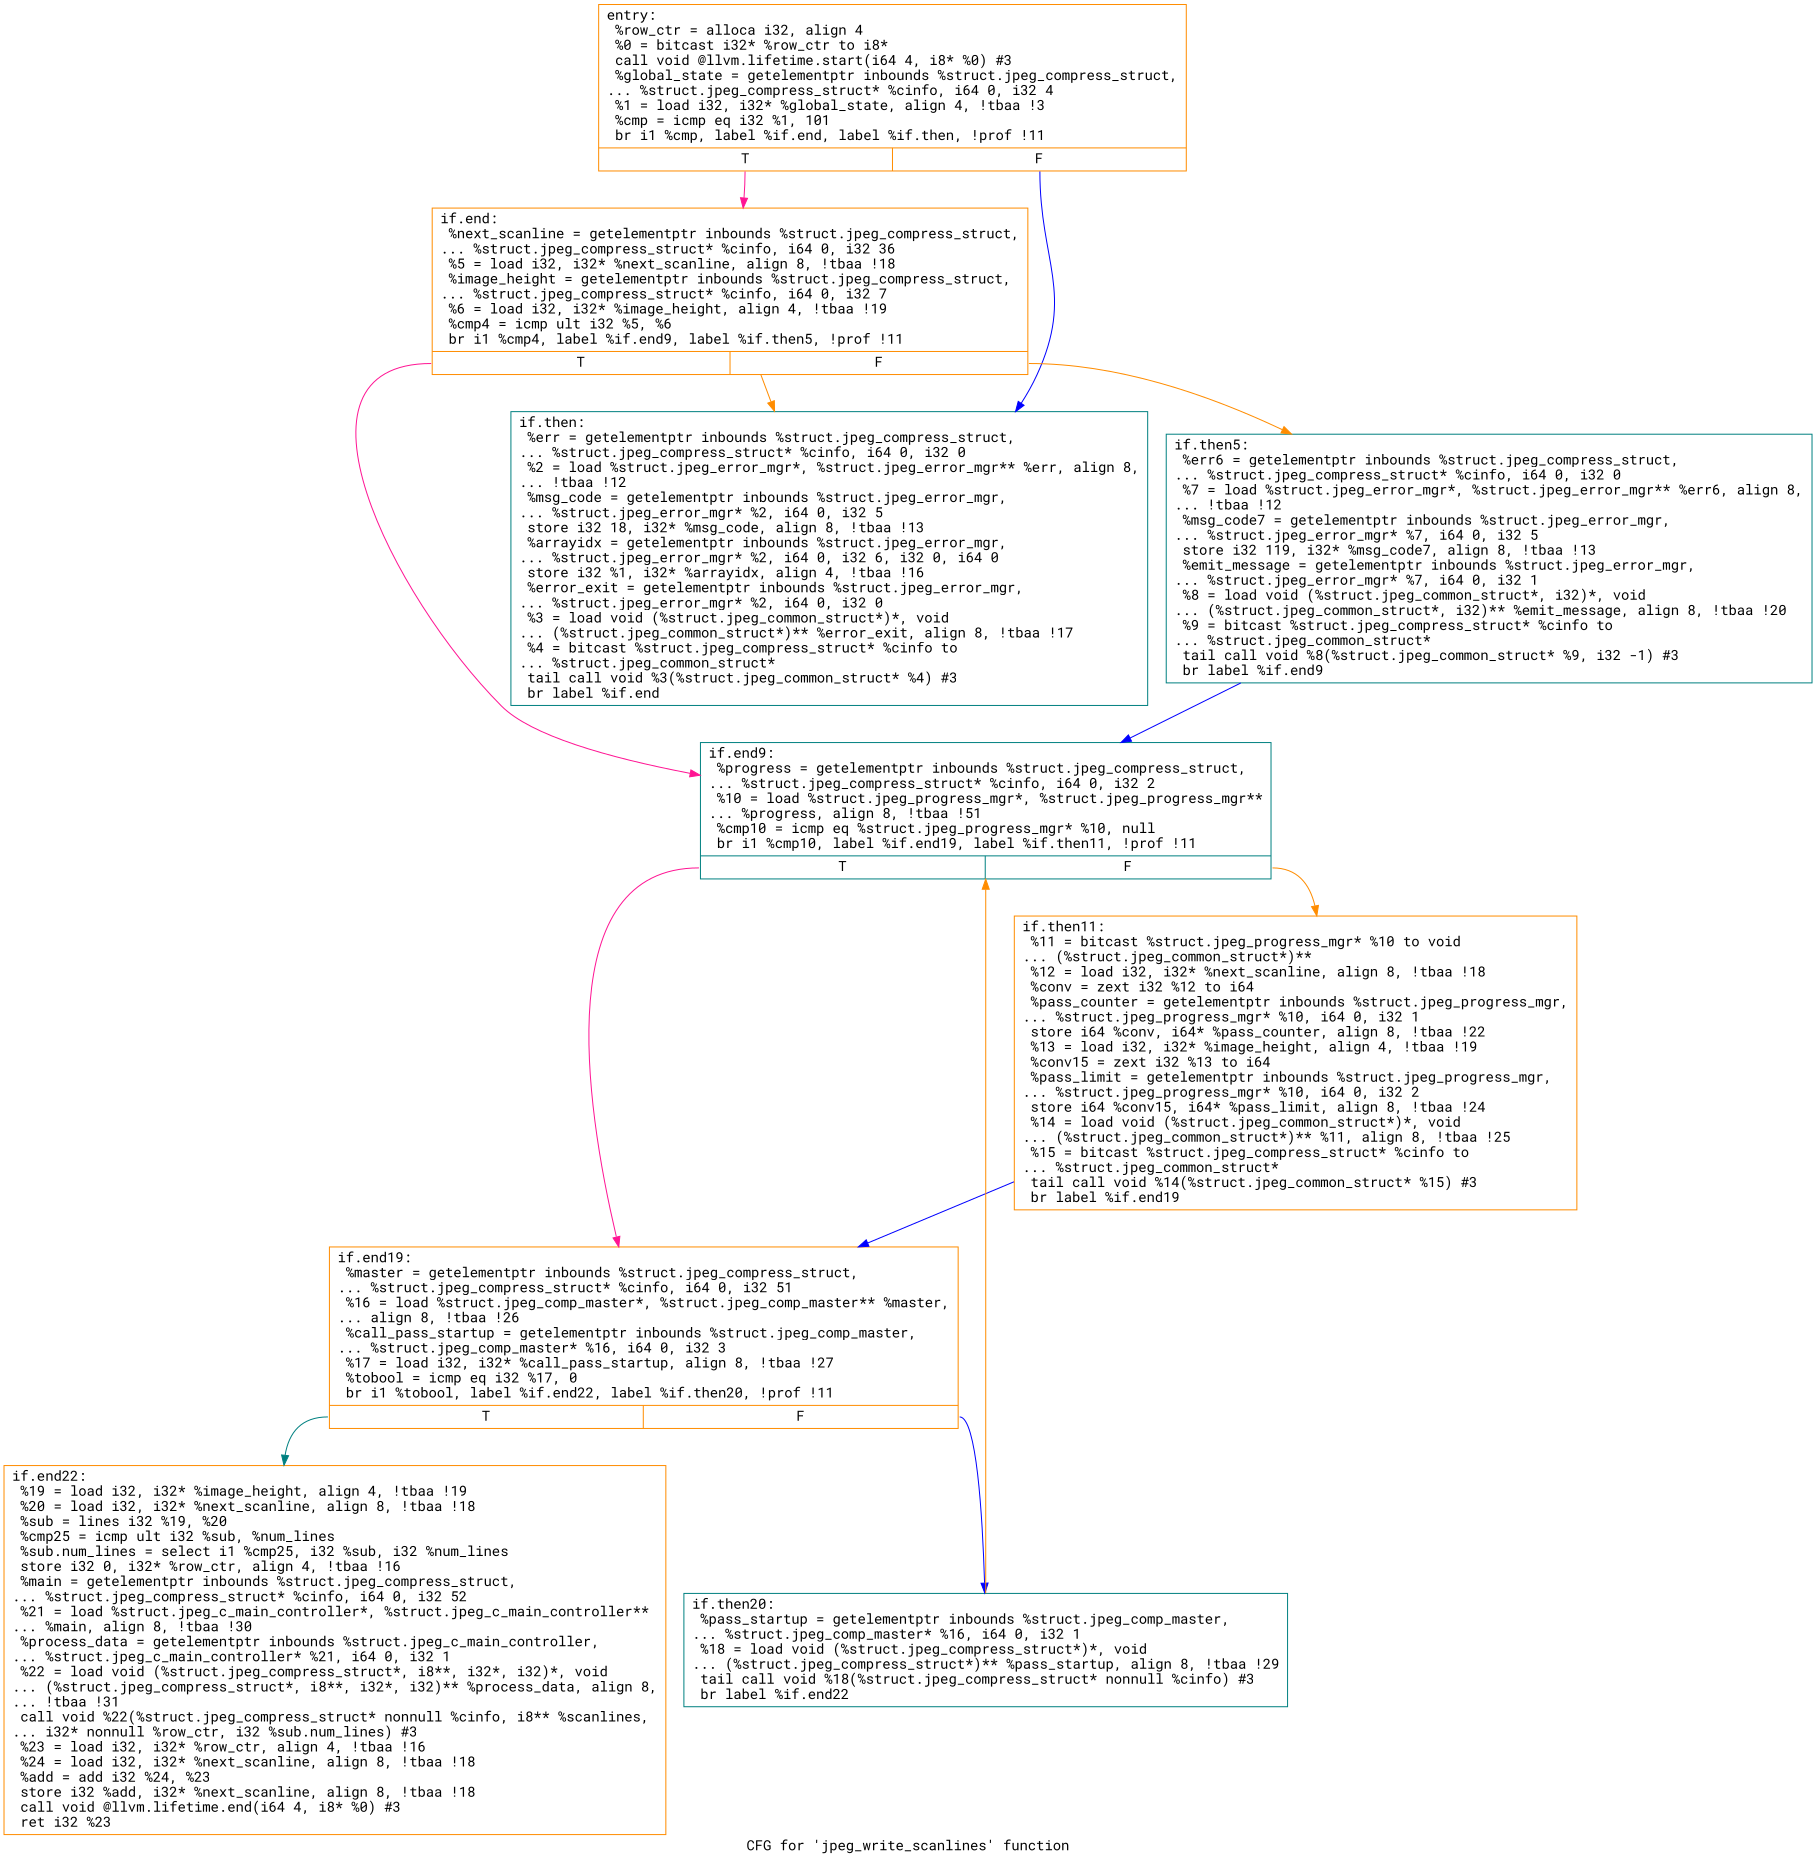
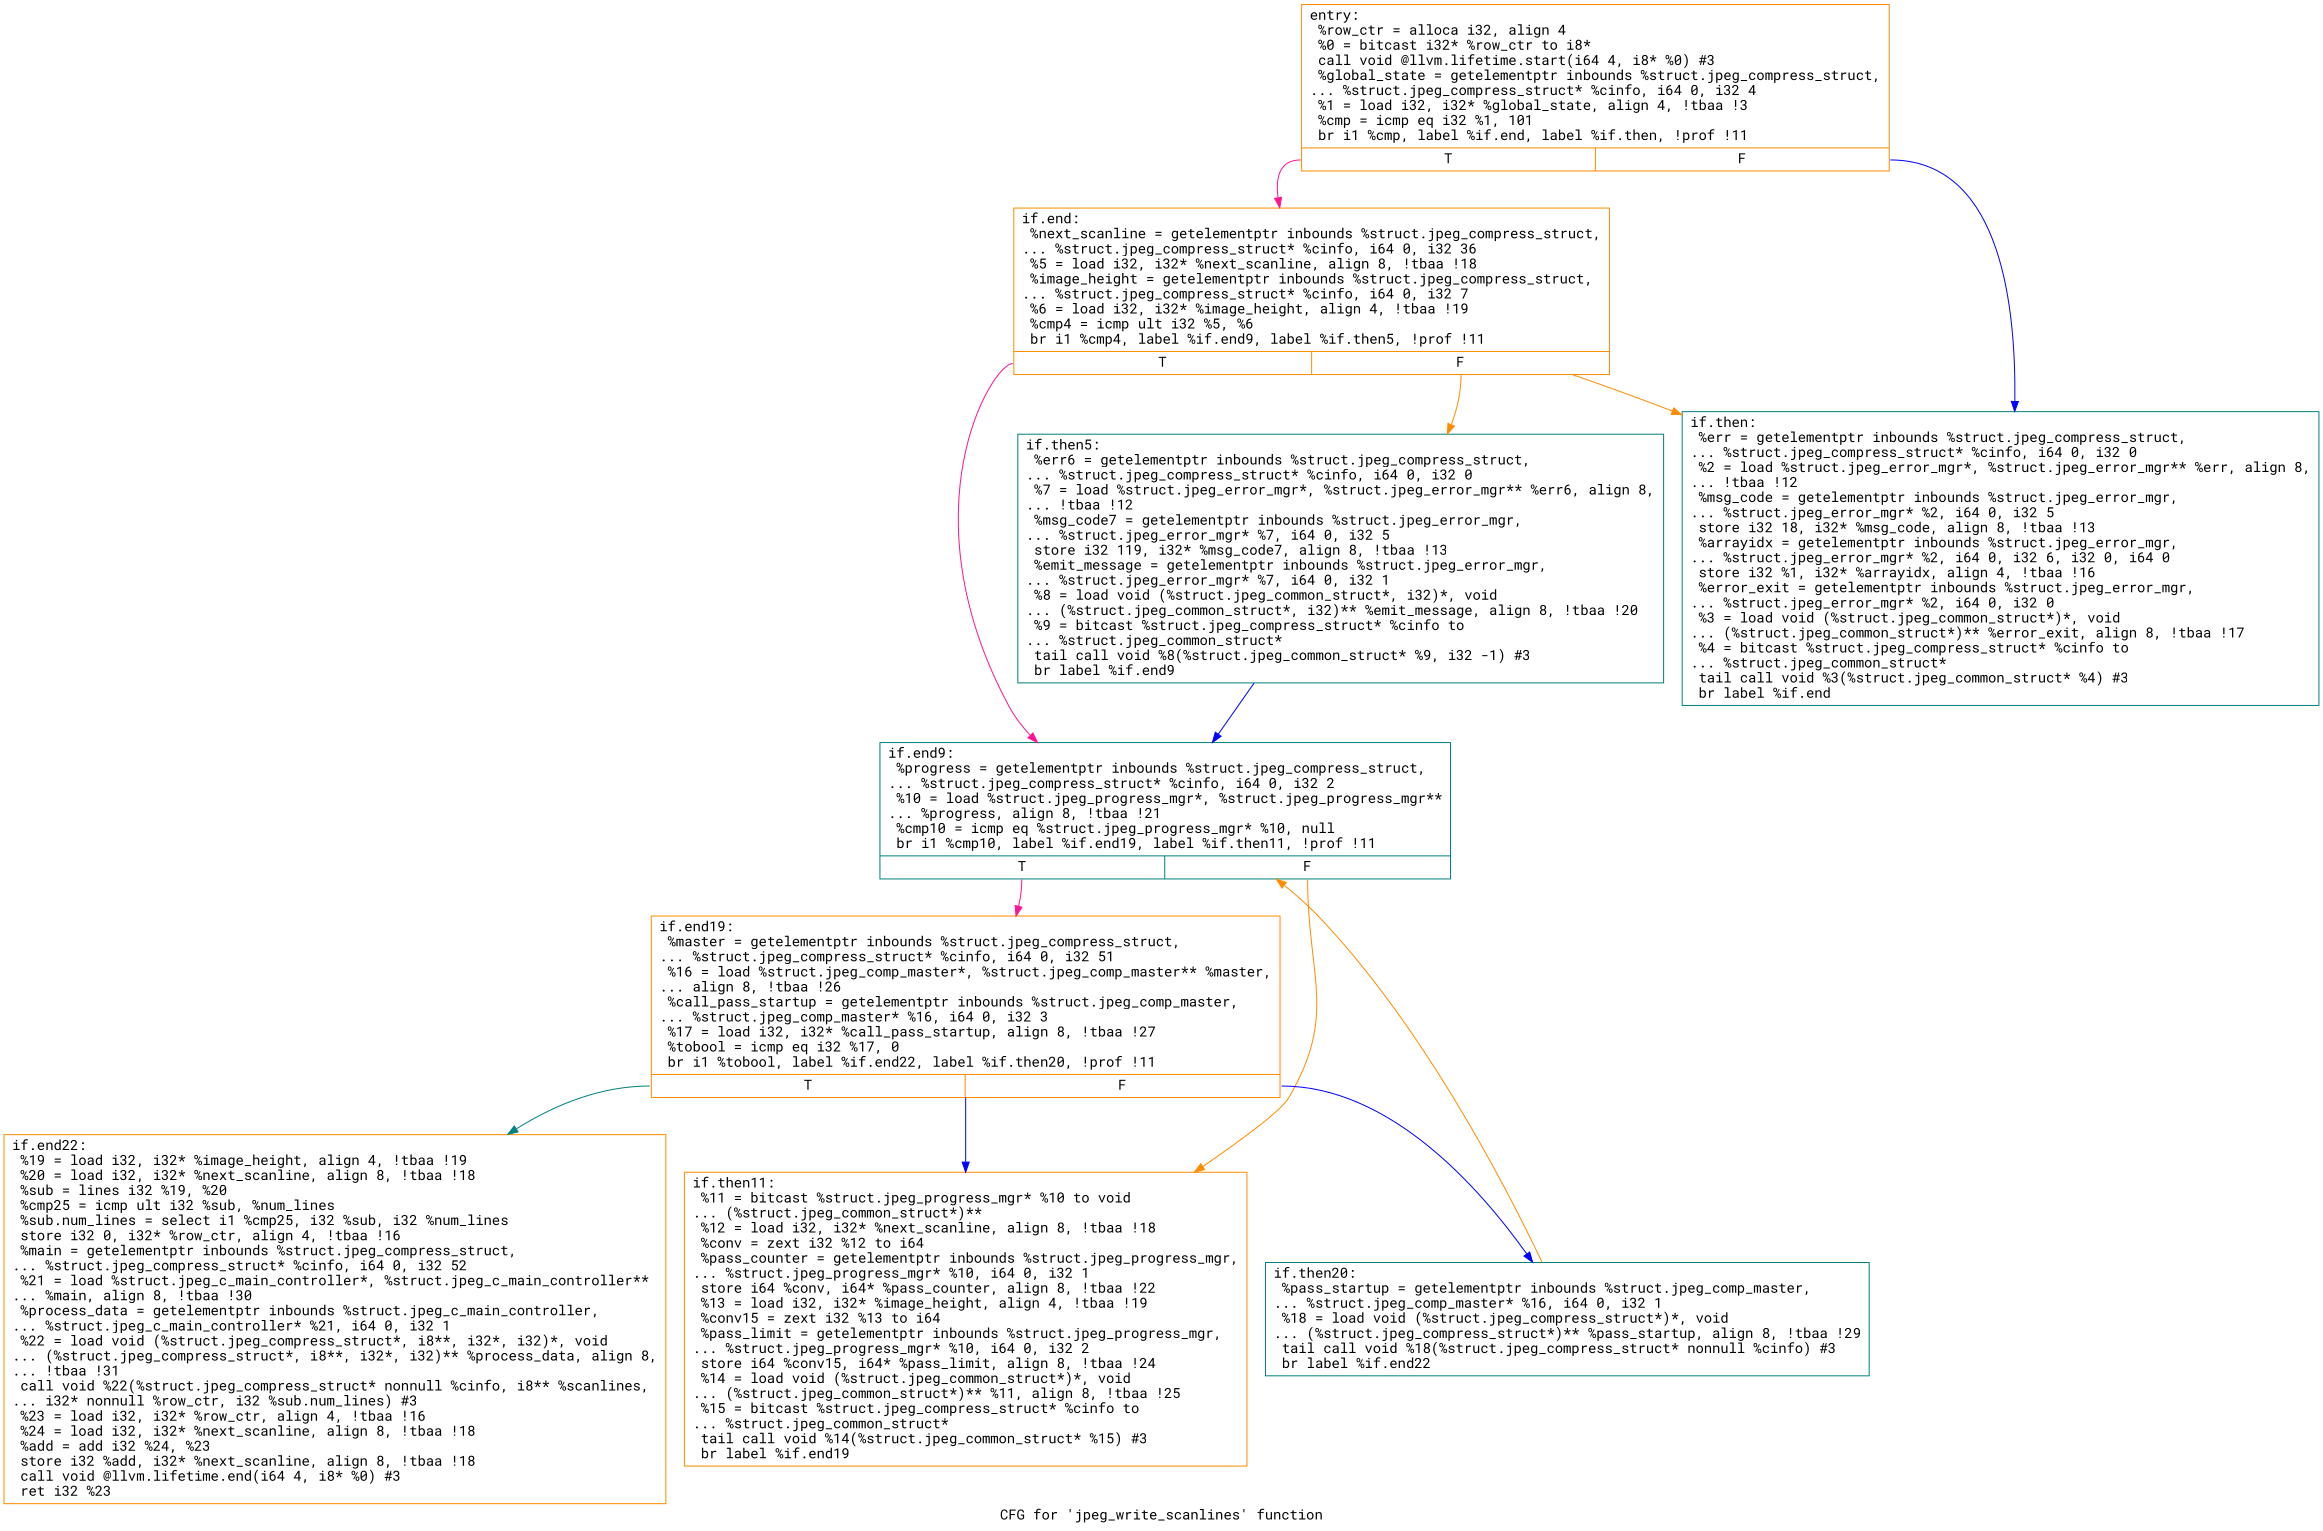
(845, 814) -> (1025, 814)
(941, 1212) -> (966, 1130)
